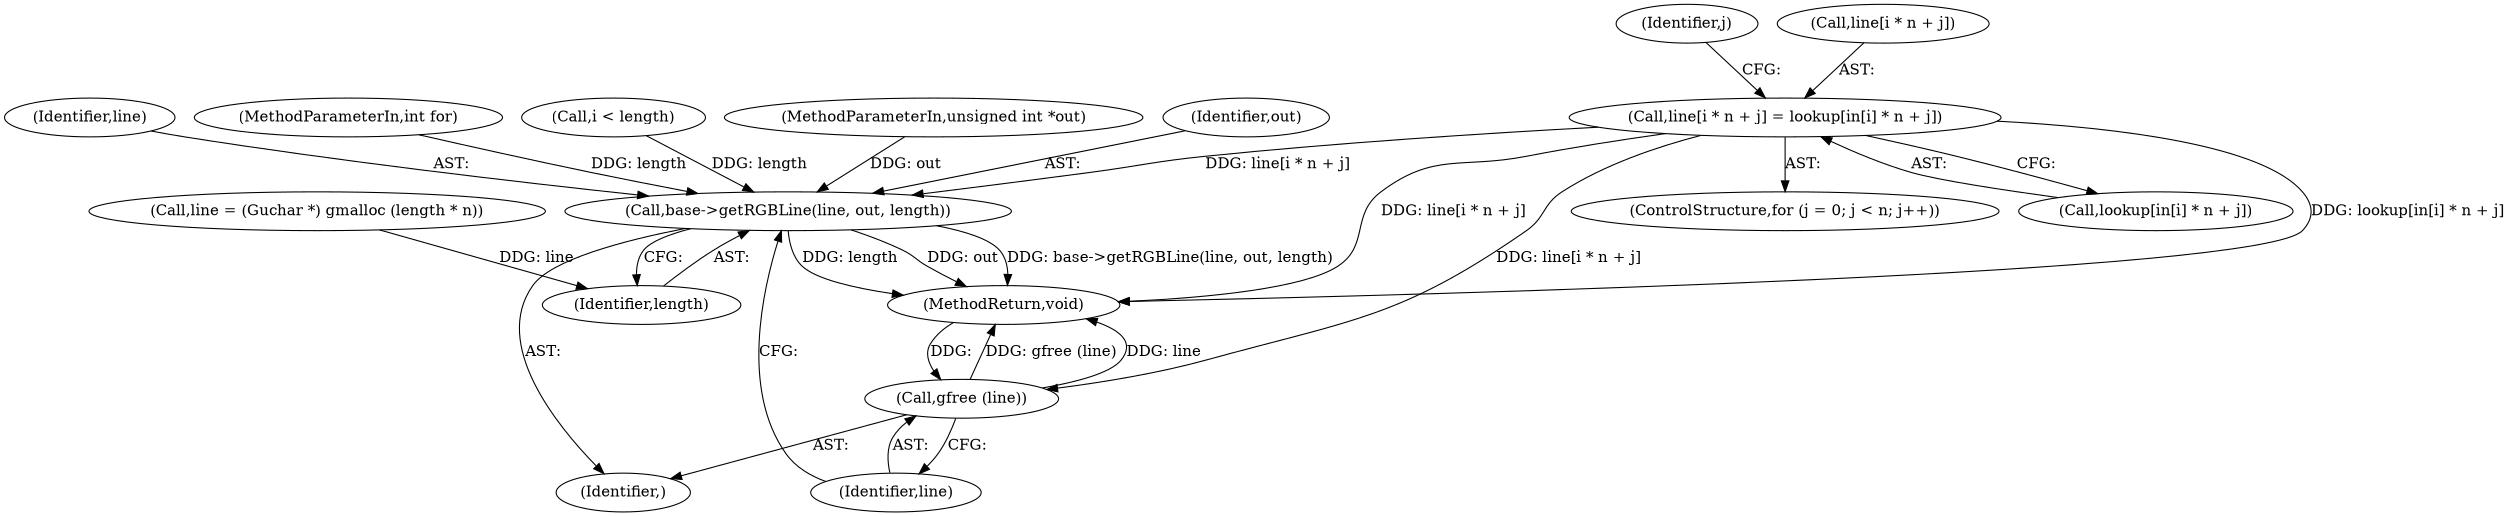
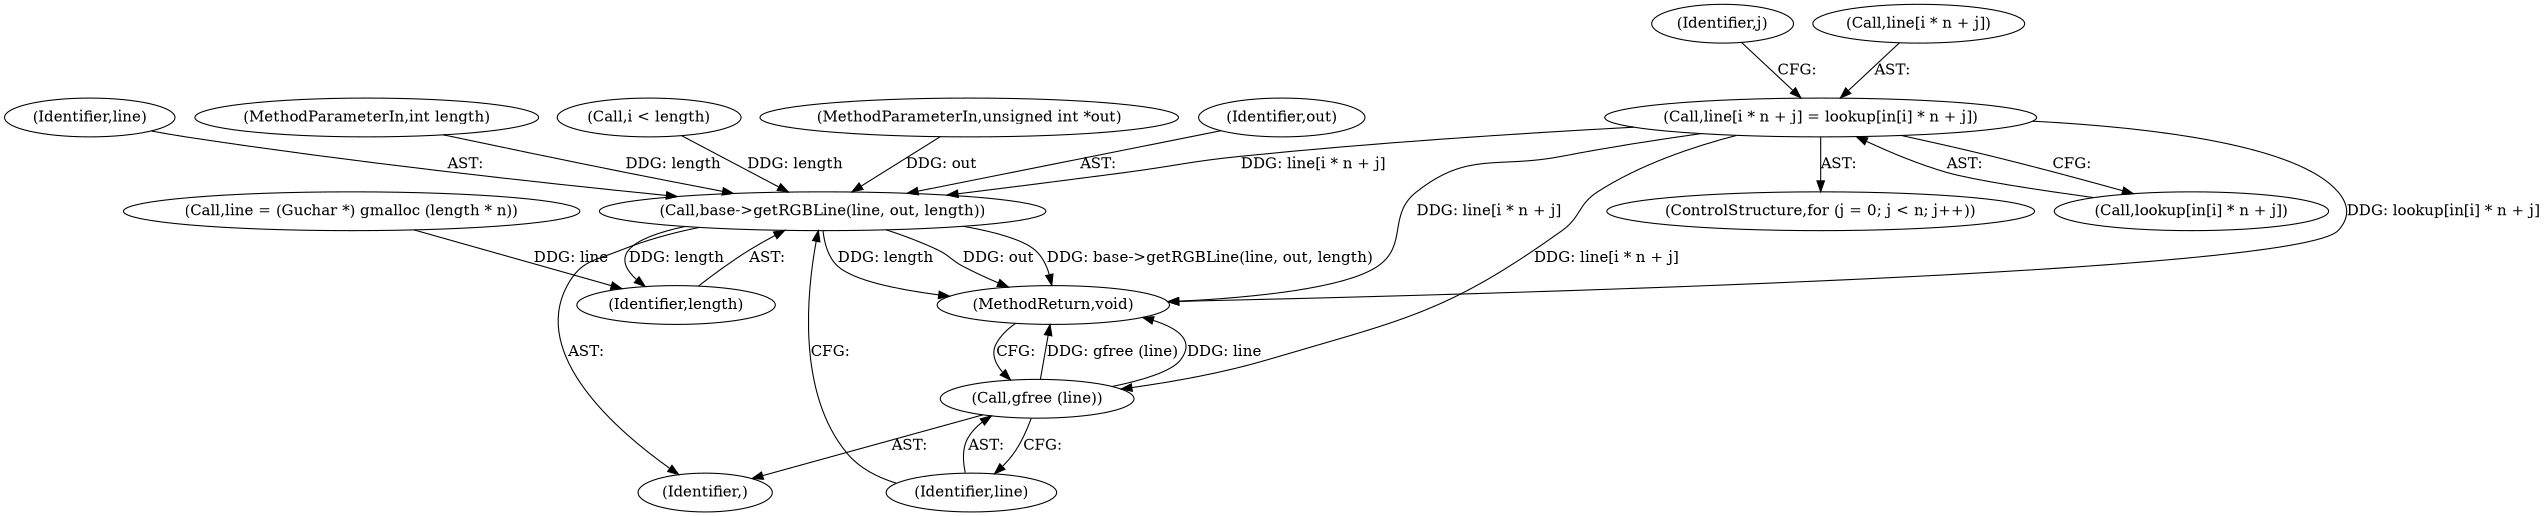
(348, 117) -> (367, 117)
(666, 258) -> (677, 258)
(954, 352) -> (1018, 352)
